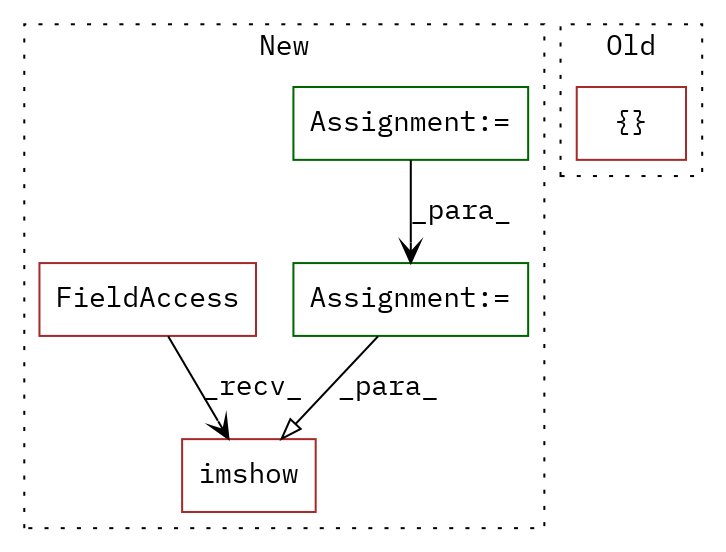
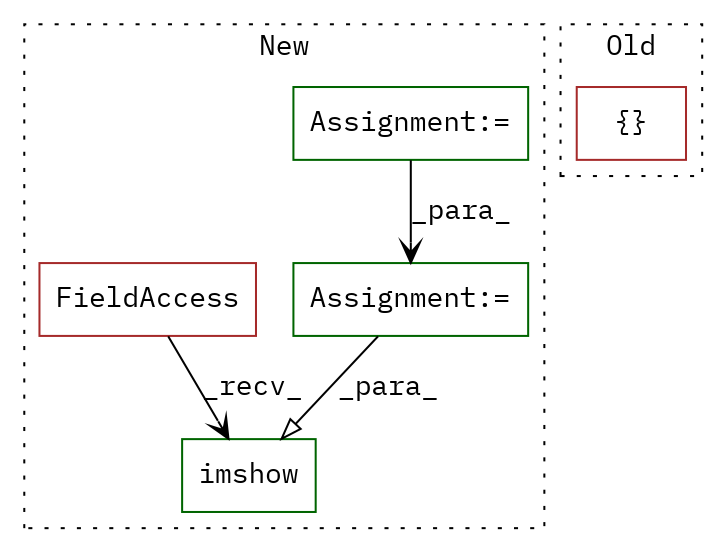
(249, 476) -> (249, 476)
